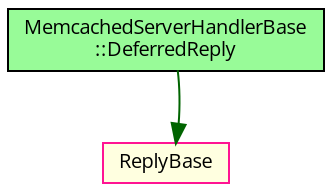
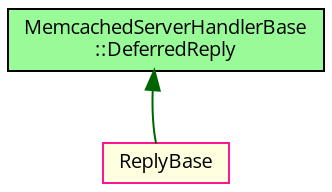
(179, 97) -> (153, 117)
